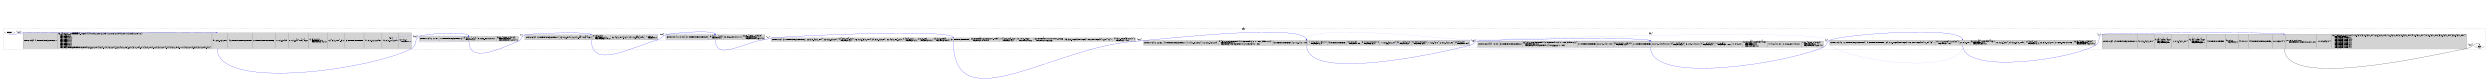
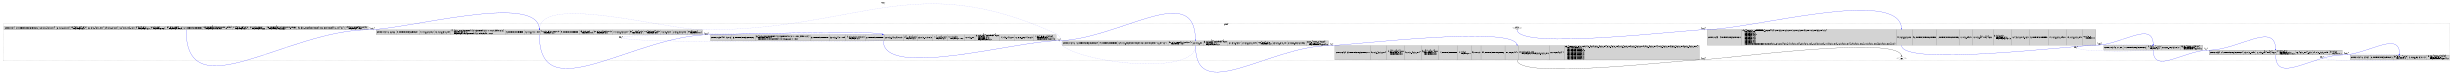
(1244, 29) -> (1227, 25)
(10, 33) -> (1517, 28)
(830, 35) -> none
